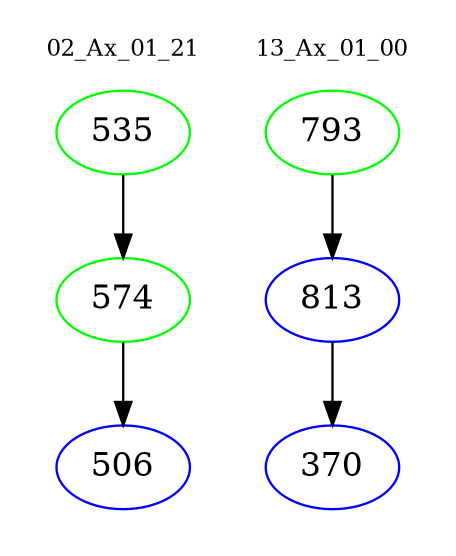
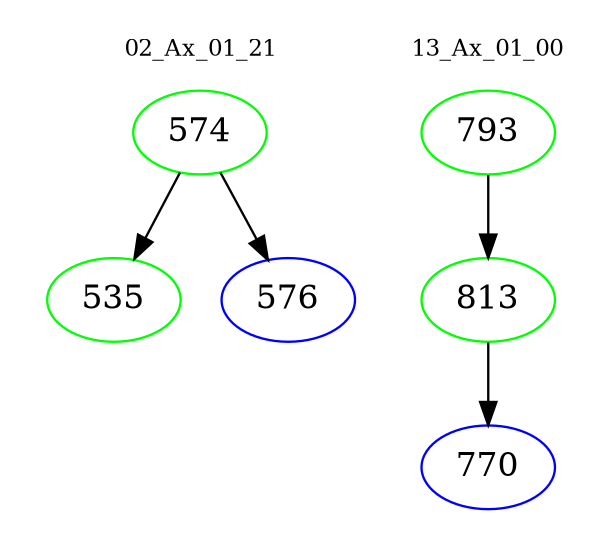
(123, 205) -> (163, 205)
(332, 300) -> (488, 300)
(123, 467) -> (288, 300)
(332, 467) -> (488, 467)
